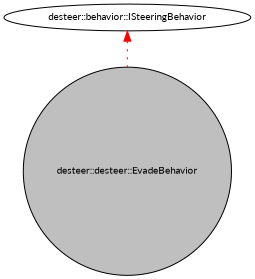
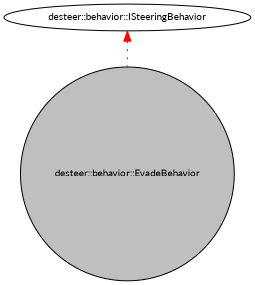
(127, 171) -> (127, 174)
